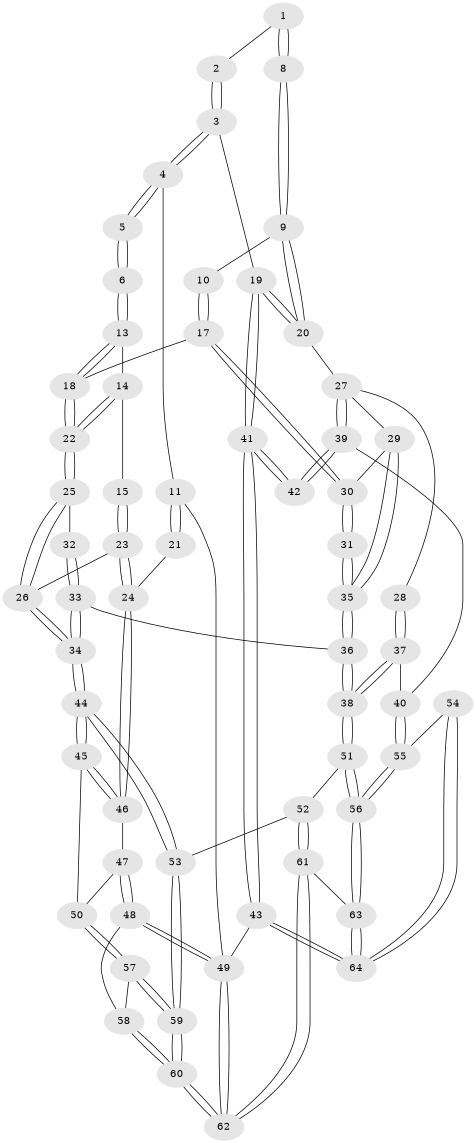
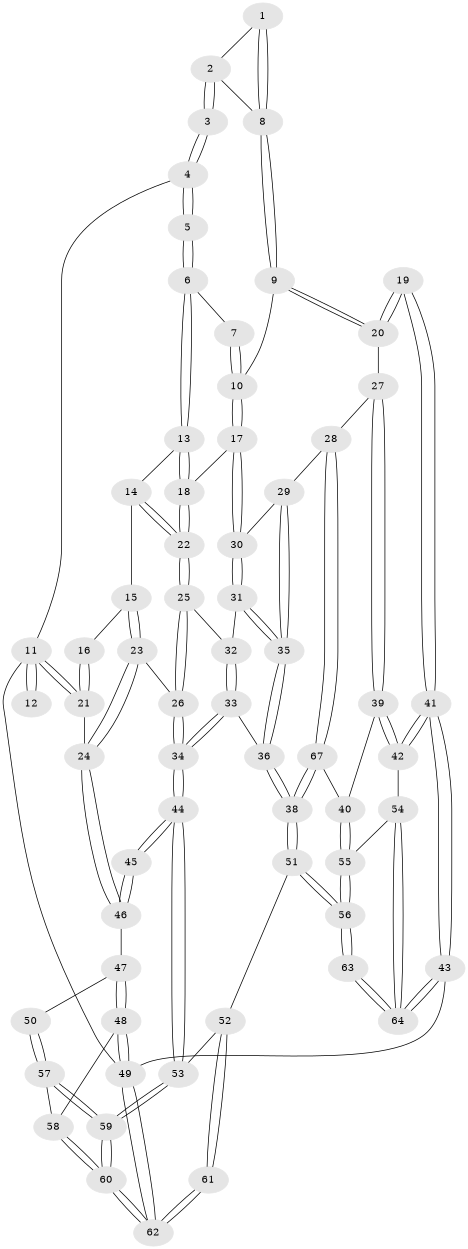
none -> (237, 96)
(237, 201) -> none
none -> (234, 334)
(368, 413) -> (308, 466)
none -> (234, 625)
none -> (84, 651)
(400, 651) -> (317, 757)
none -> (32, 704)
none -> (398, 783)
(79, 836) -> none
(330, 889) -> none
